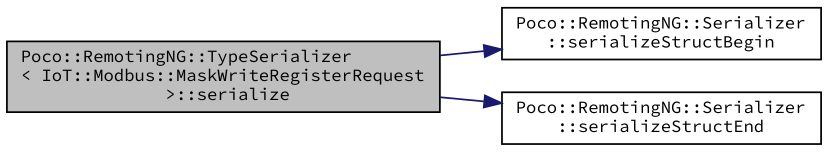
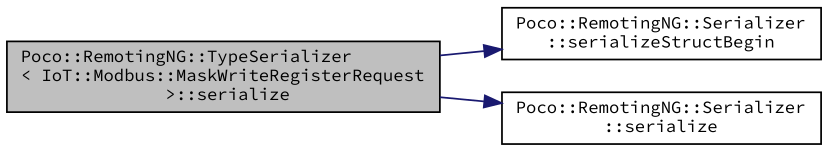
(662, 118) -> (662, 118)
